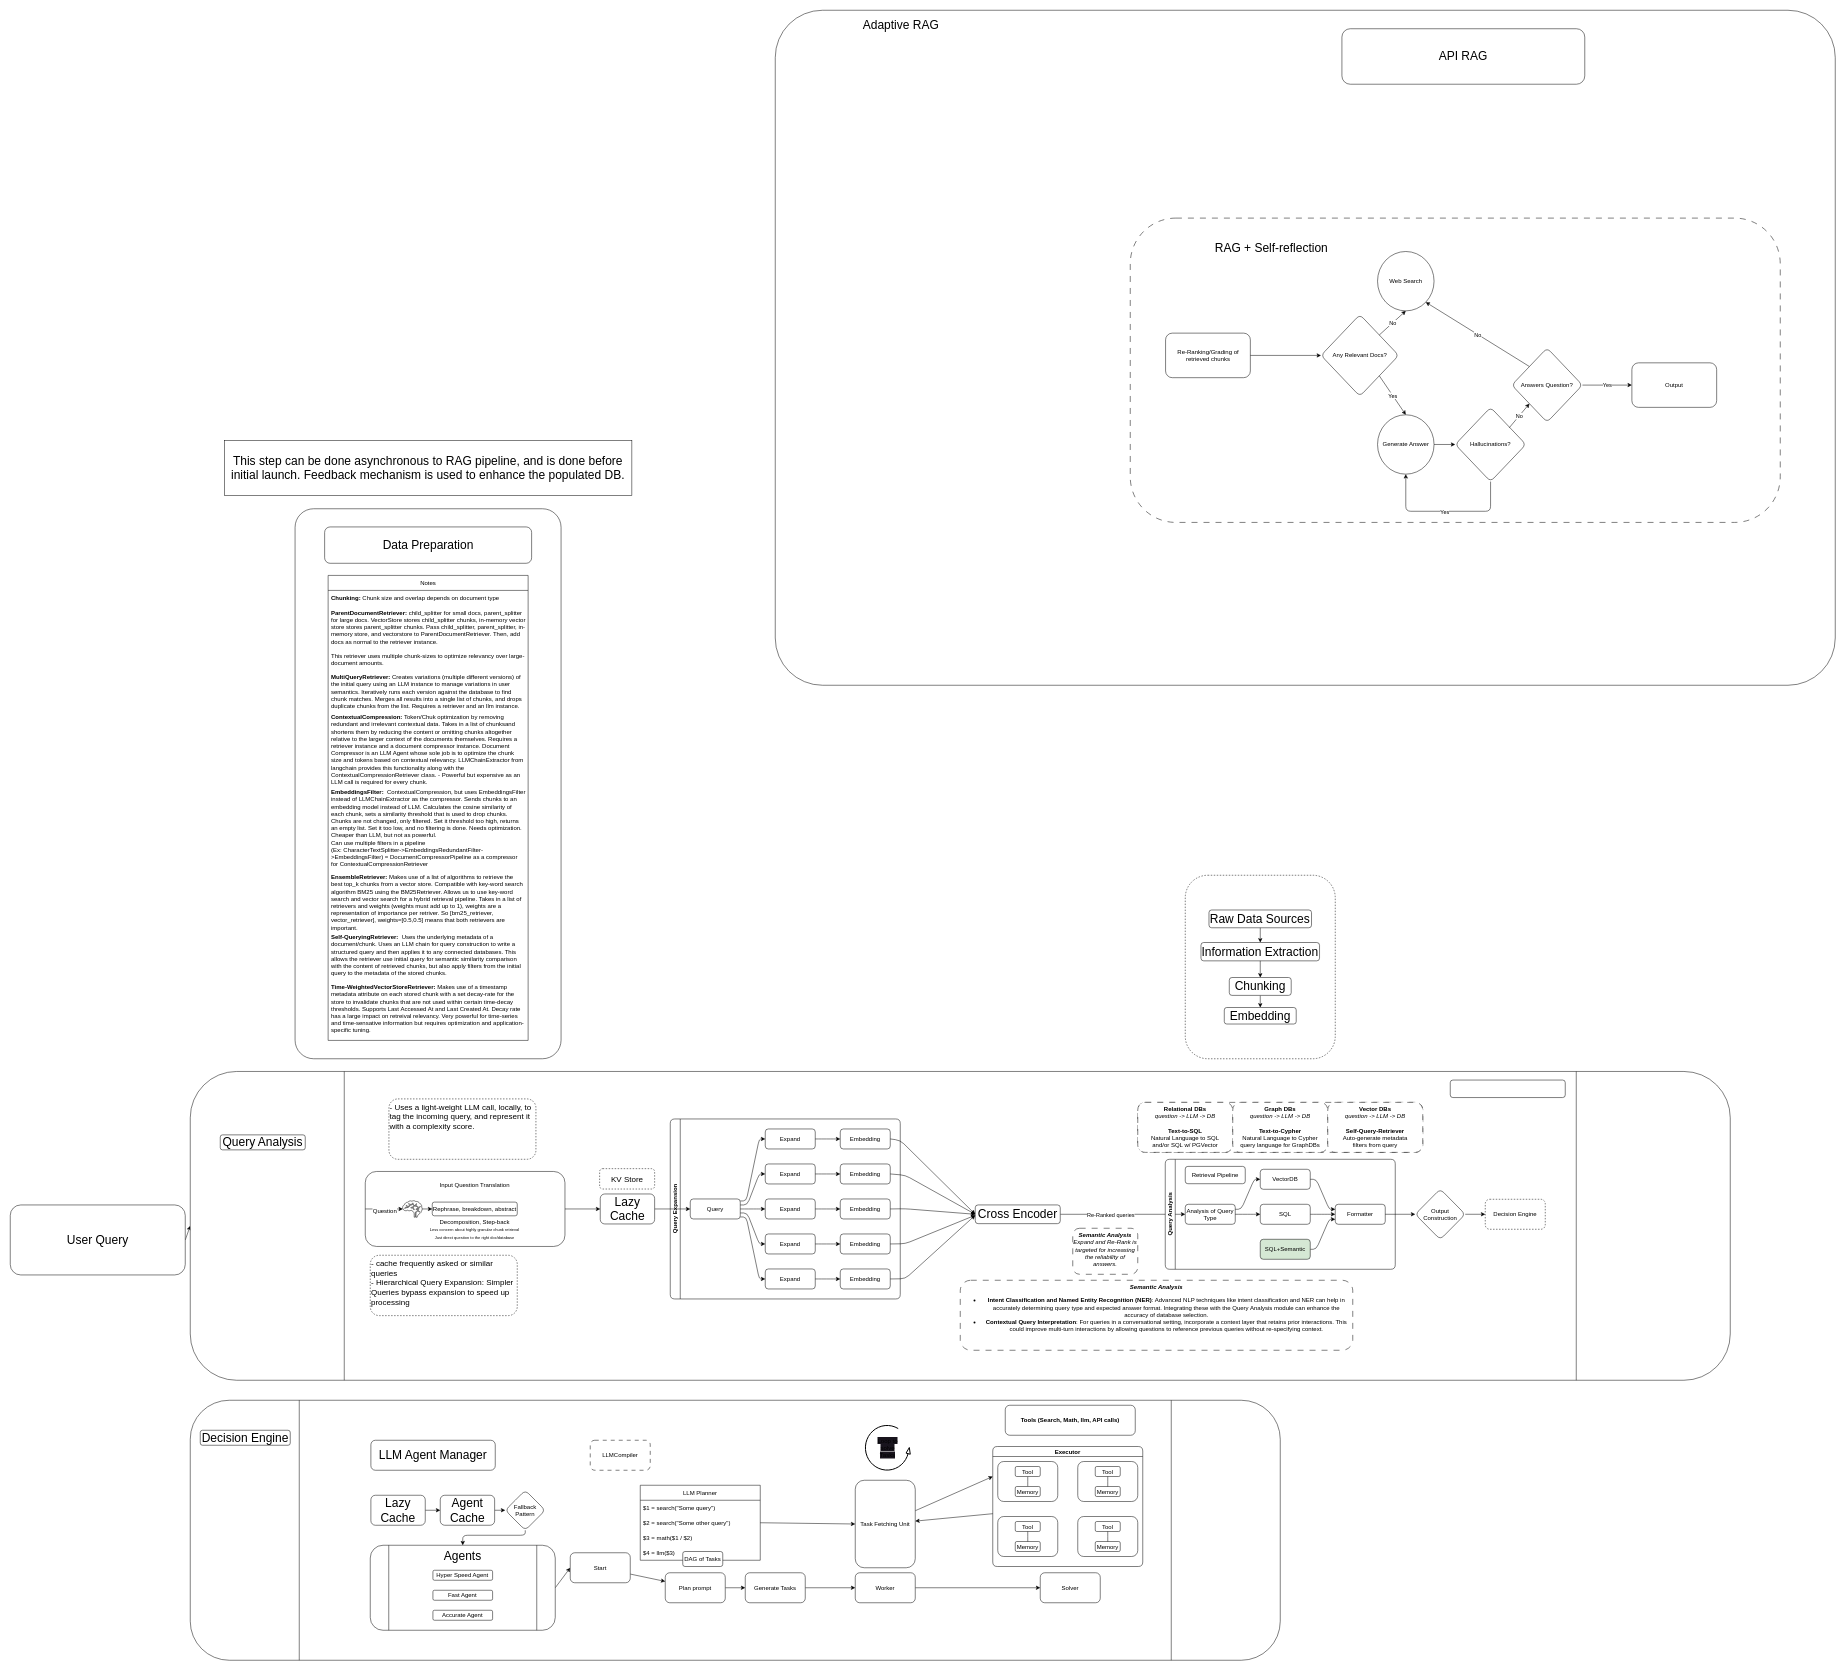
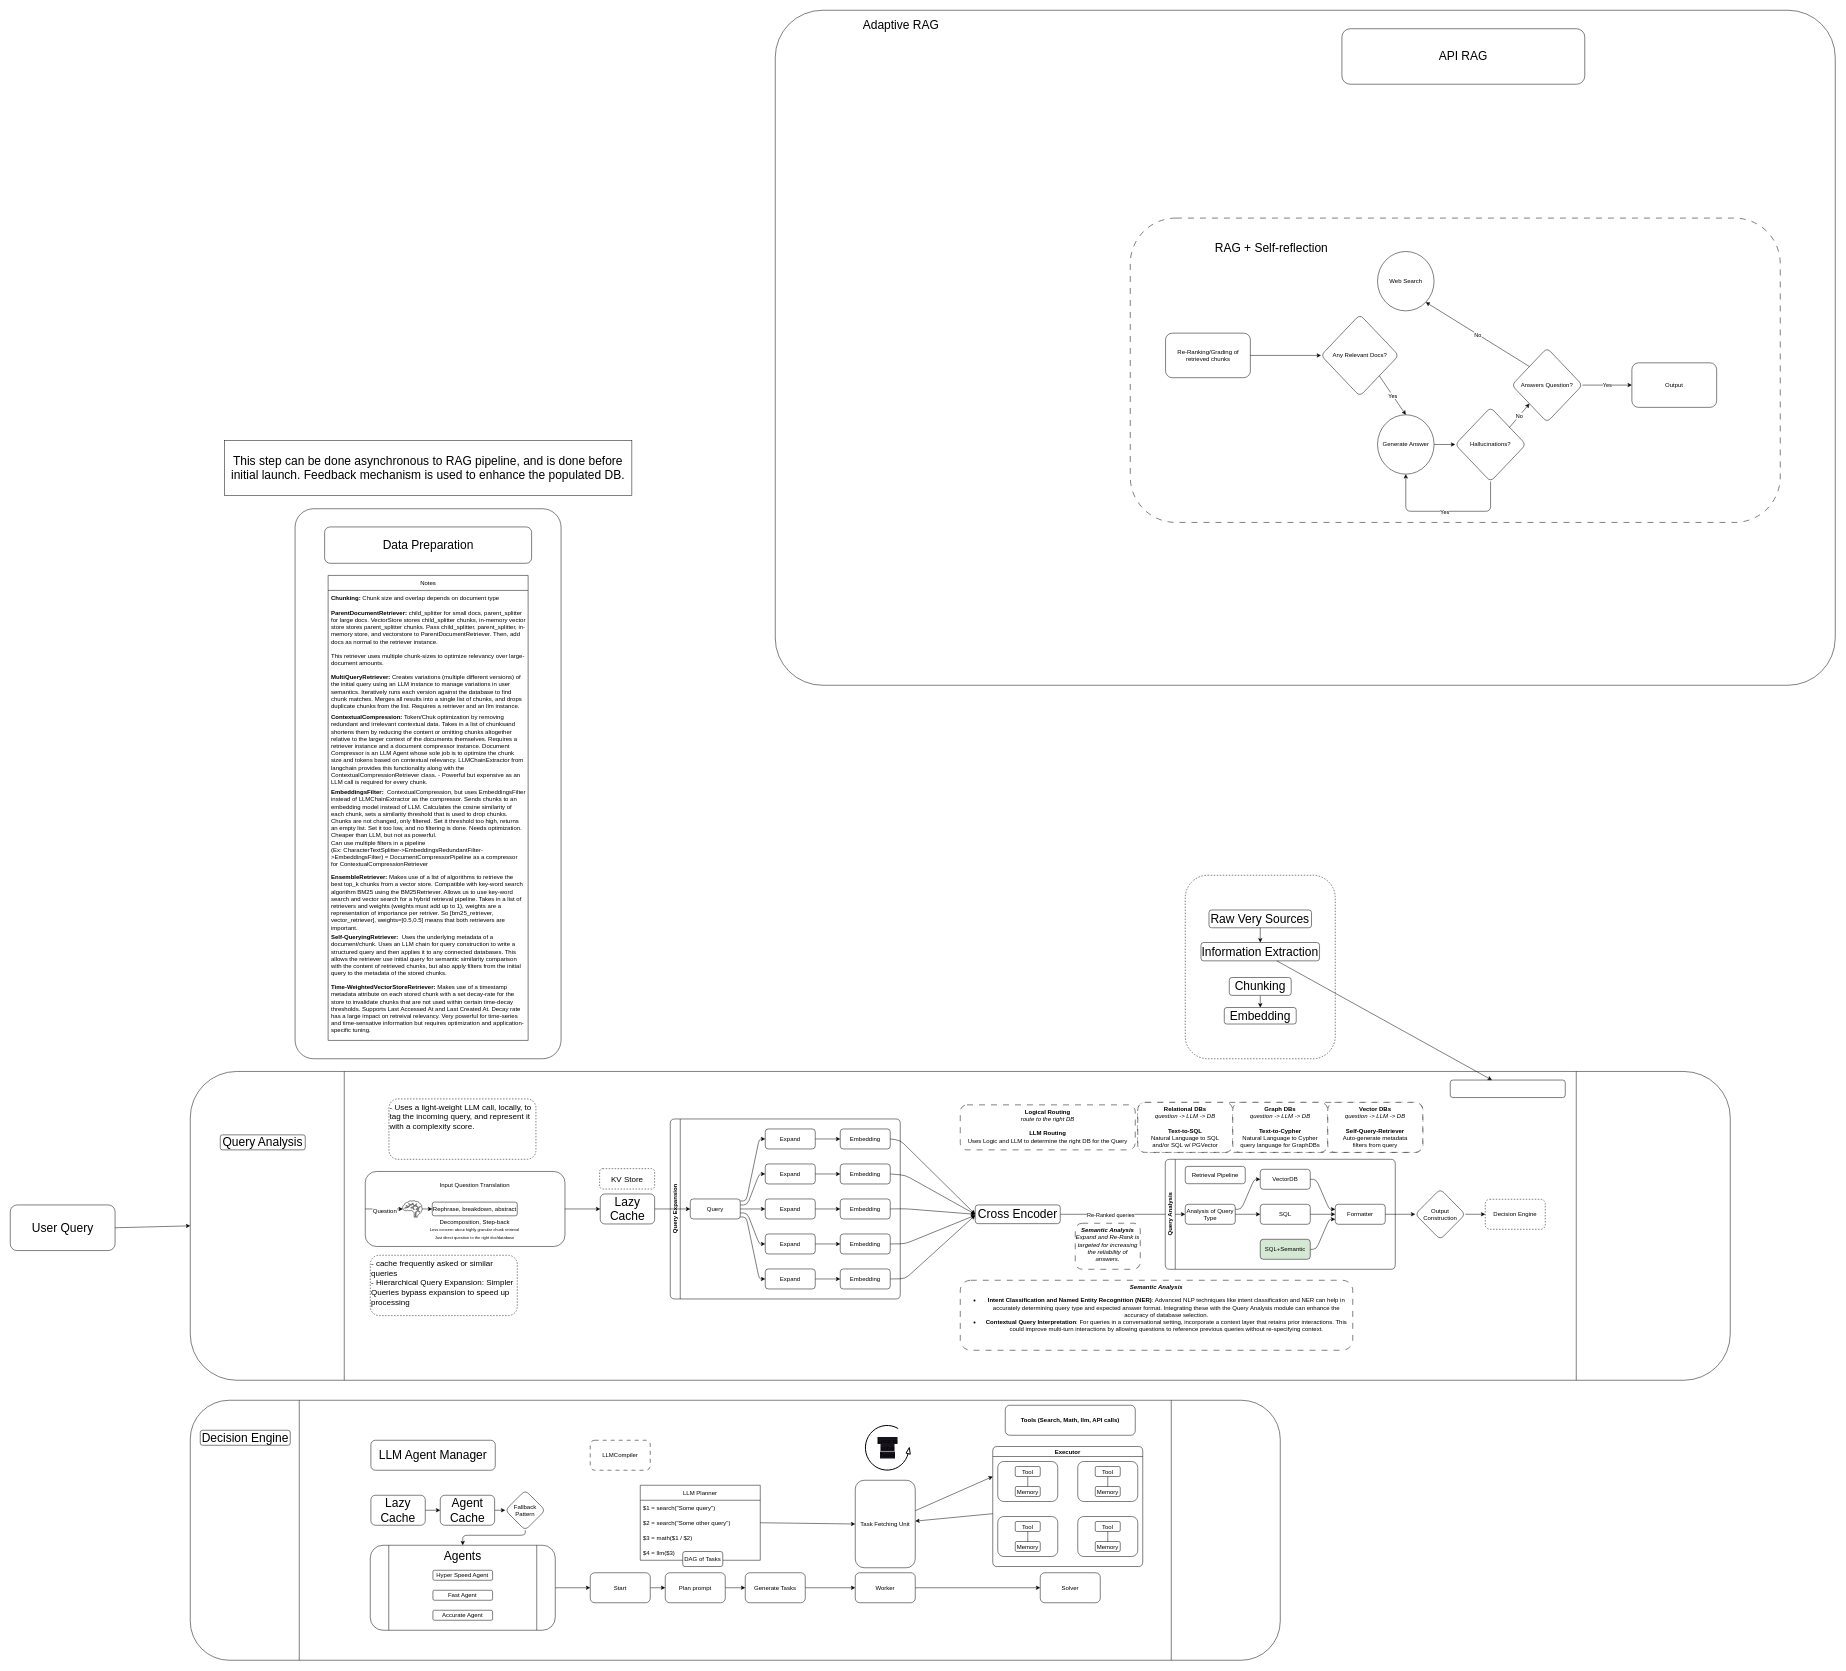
(1397, 319) -> none
(1260, 919) -> (1260, 919)
(1260, 972) -> (1393, 1025)
none -> (1048, 1127)
(98, 1240) -> (63, 1228)
(1105, 1251) -> (1108, 1246)
(600, 1568) -> (620, 1588)
